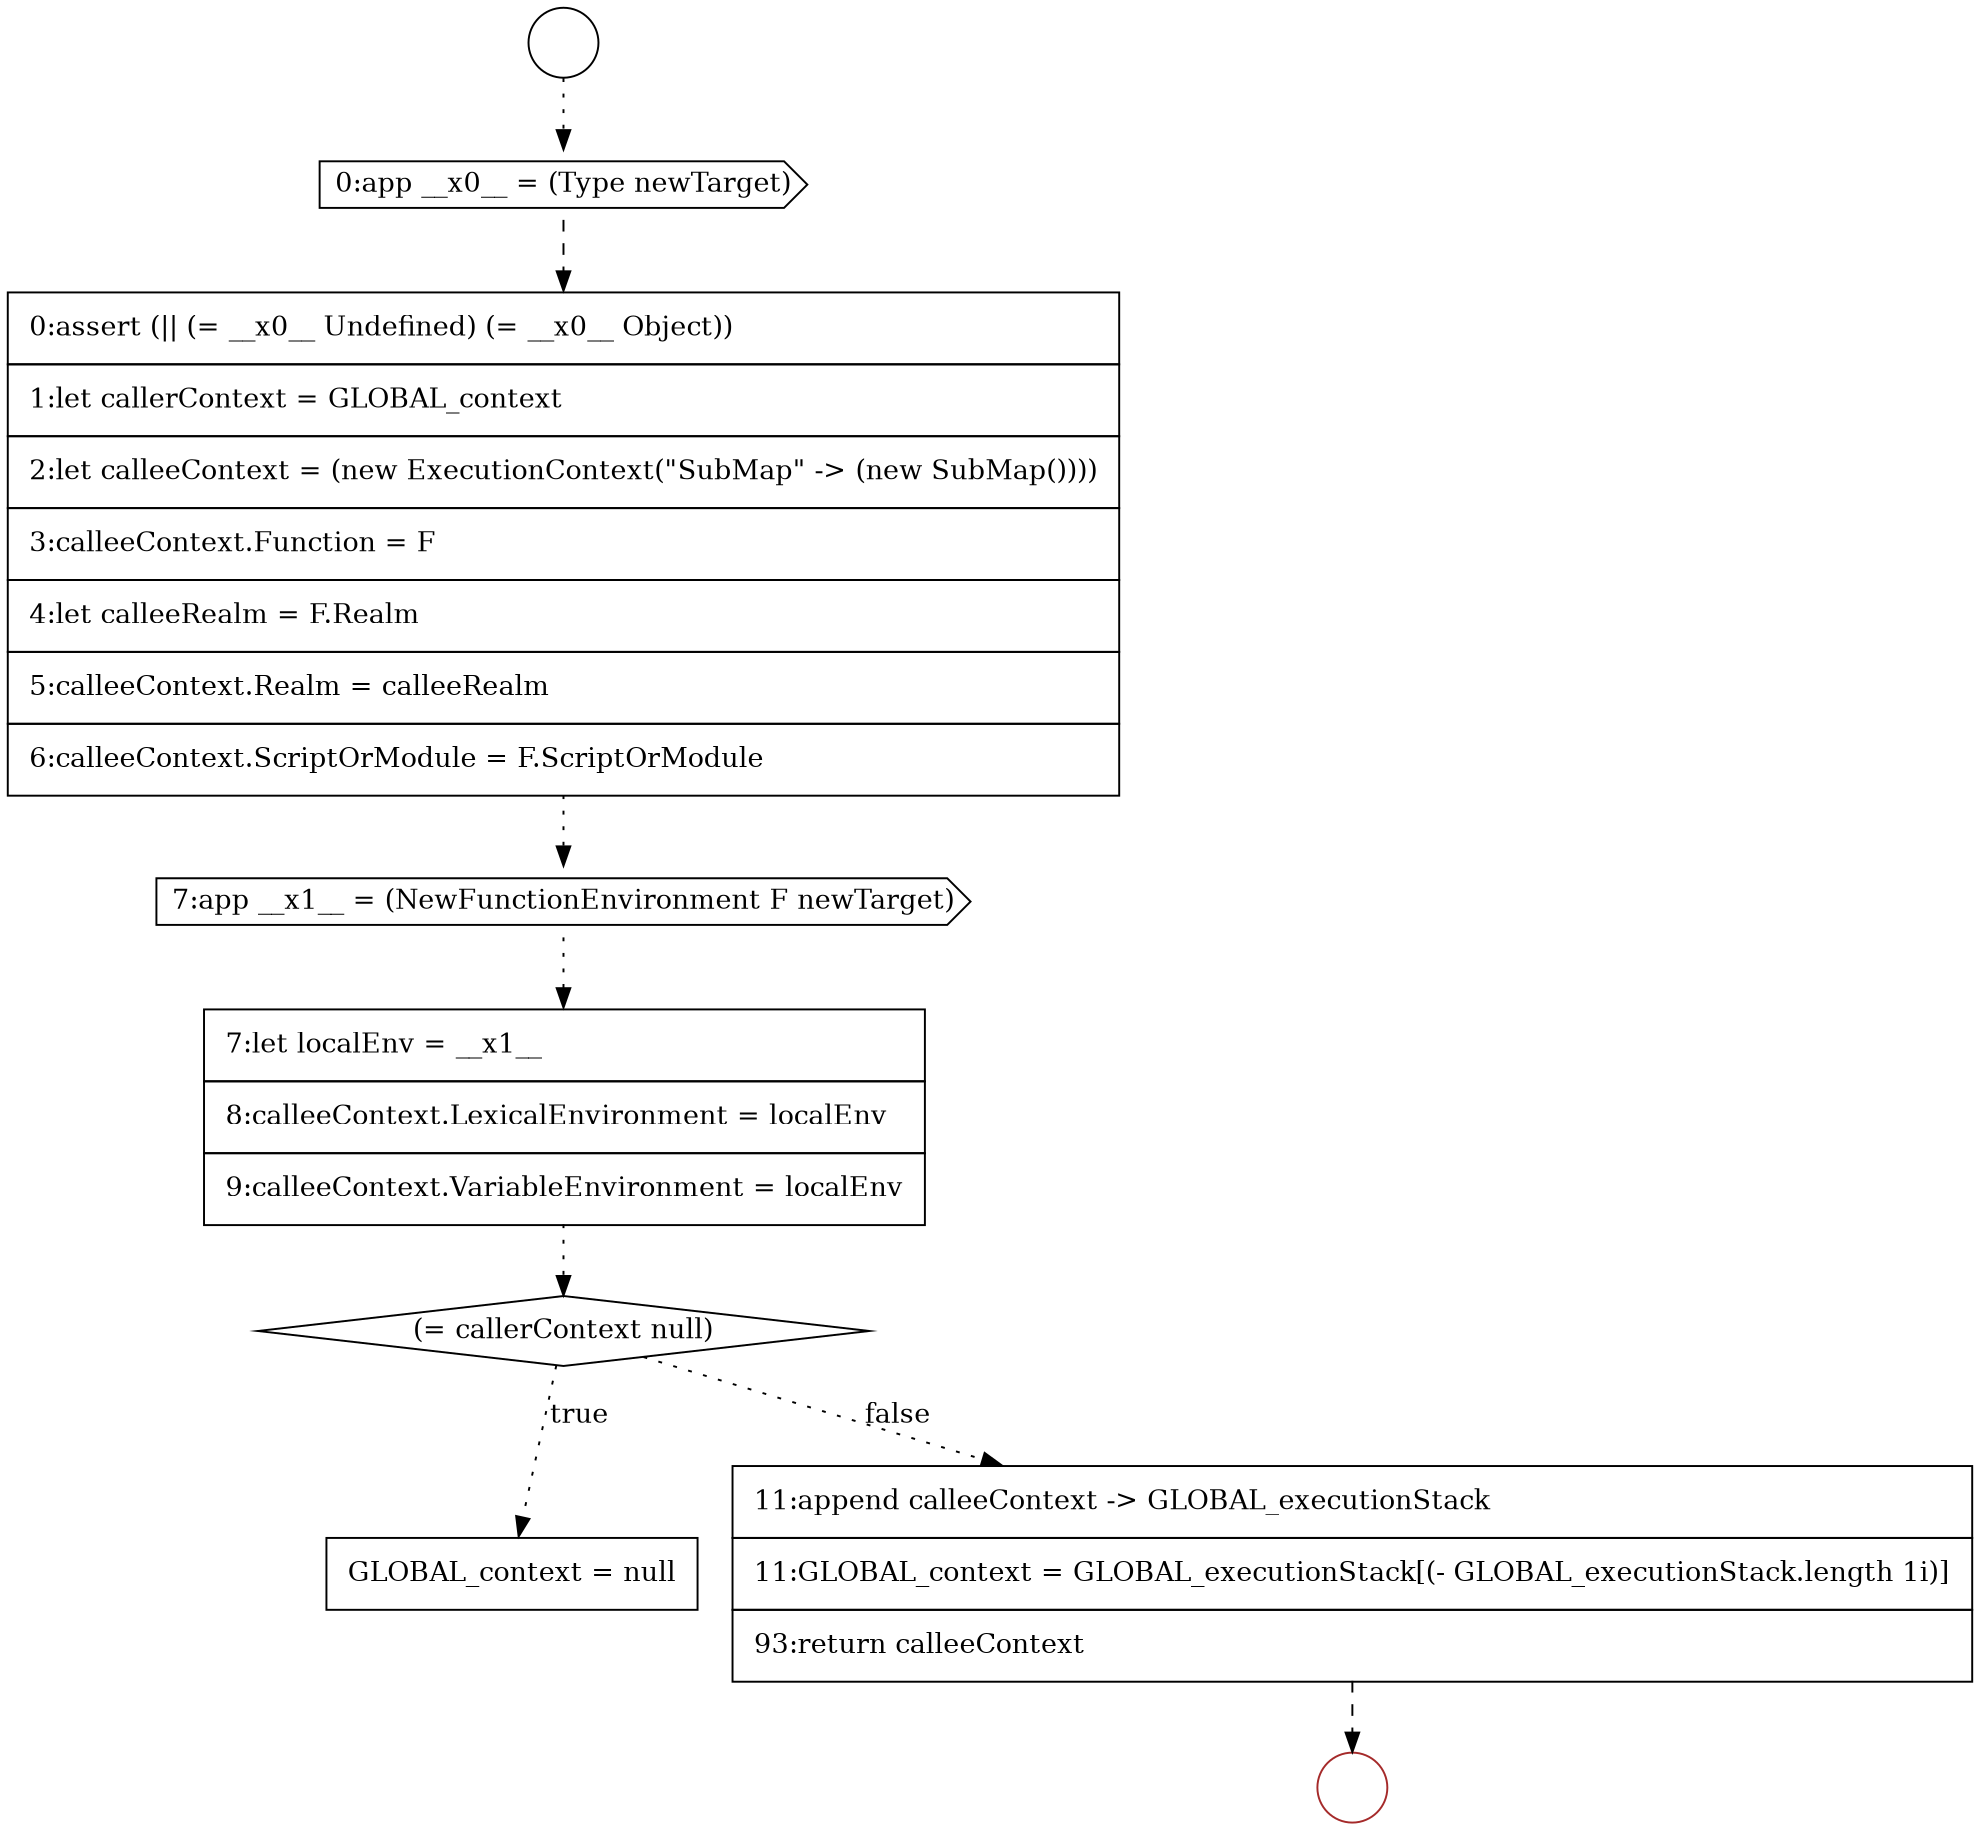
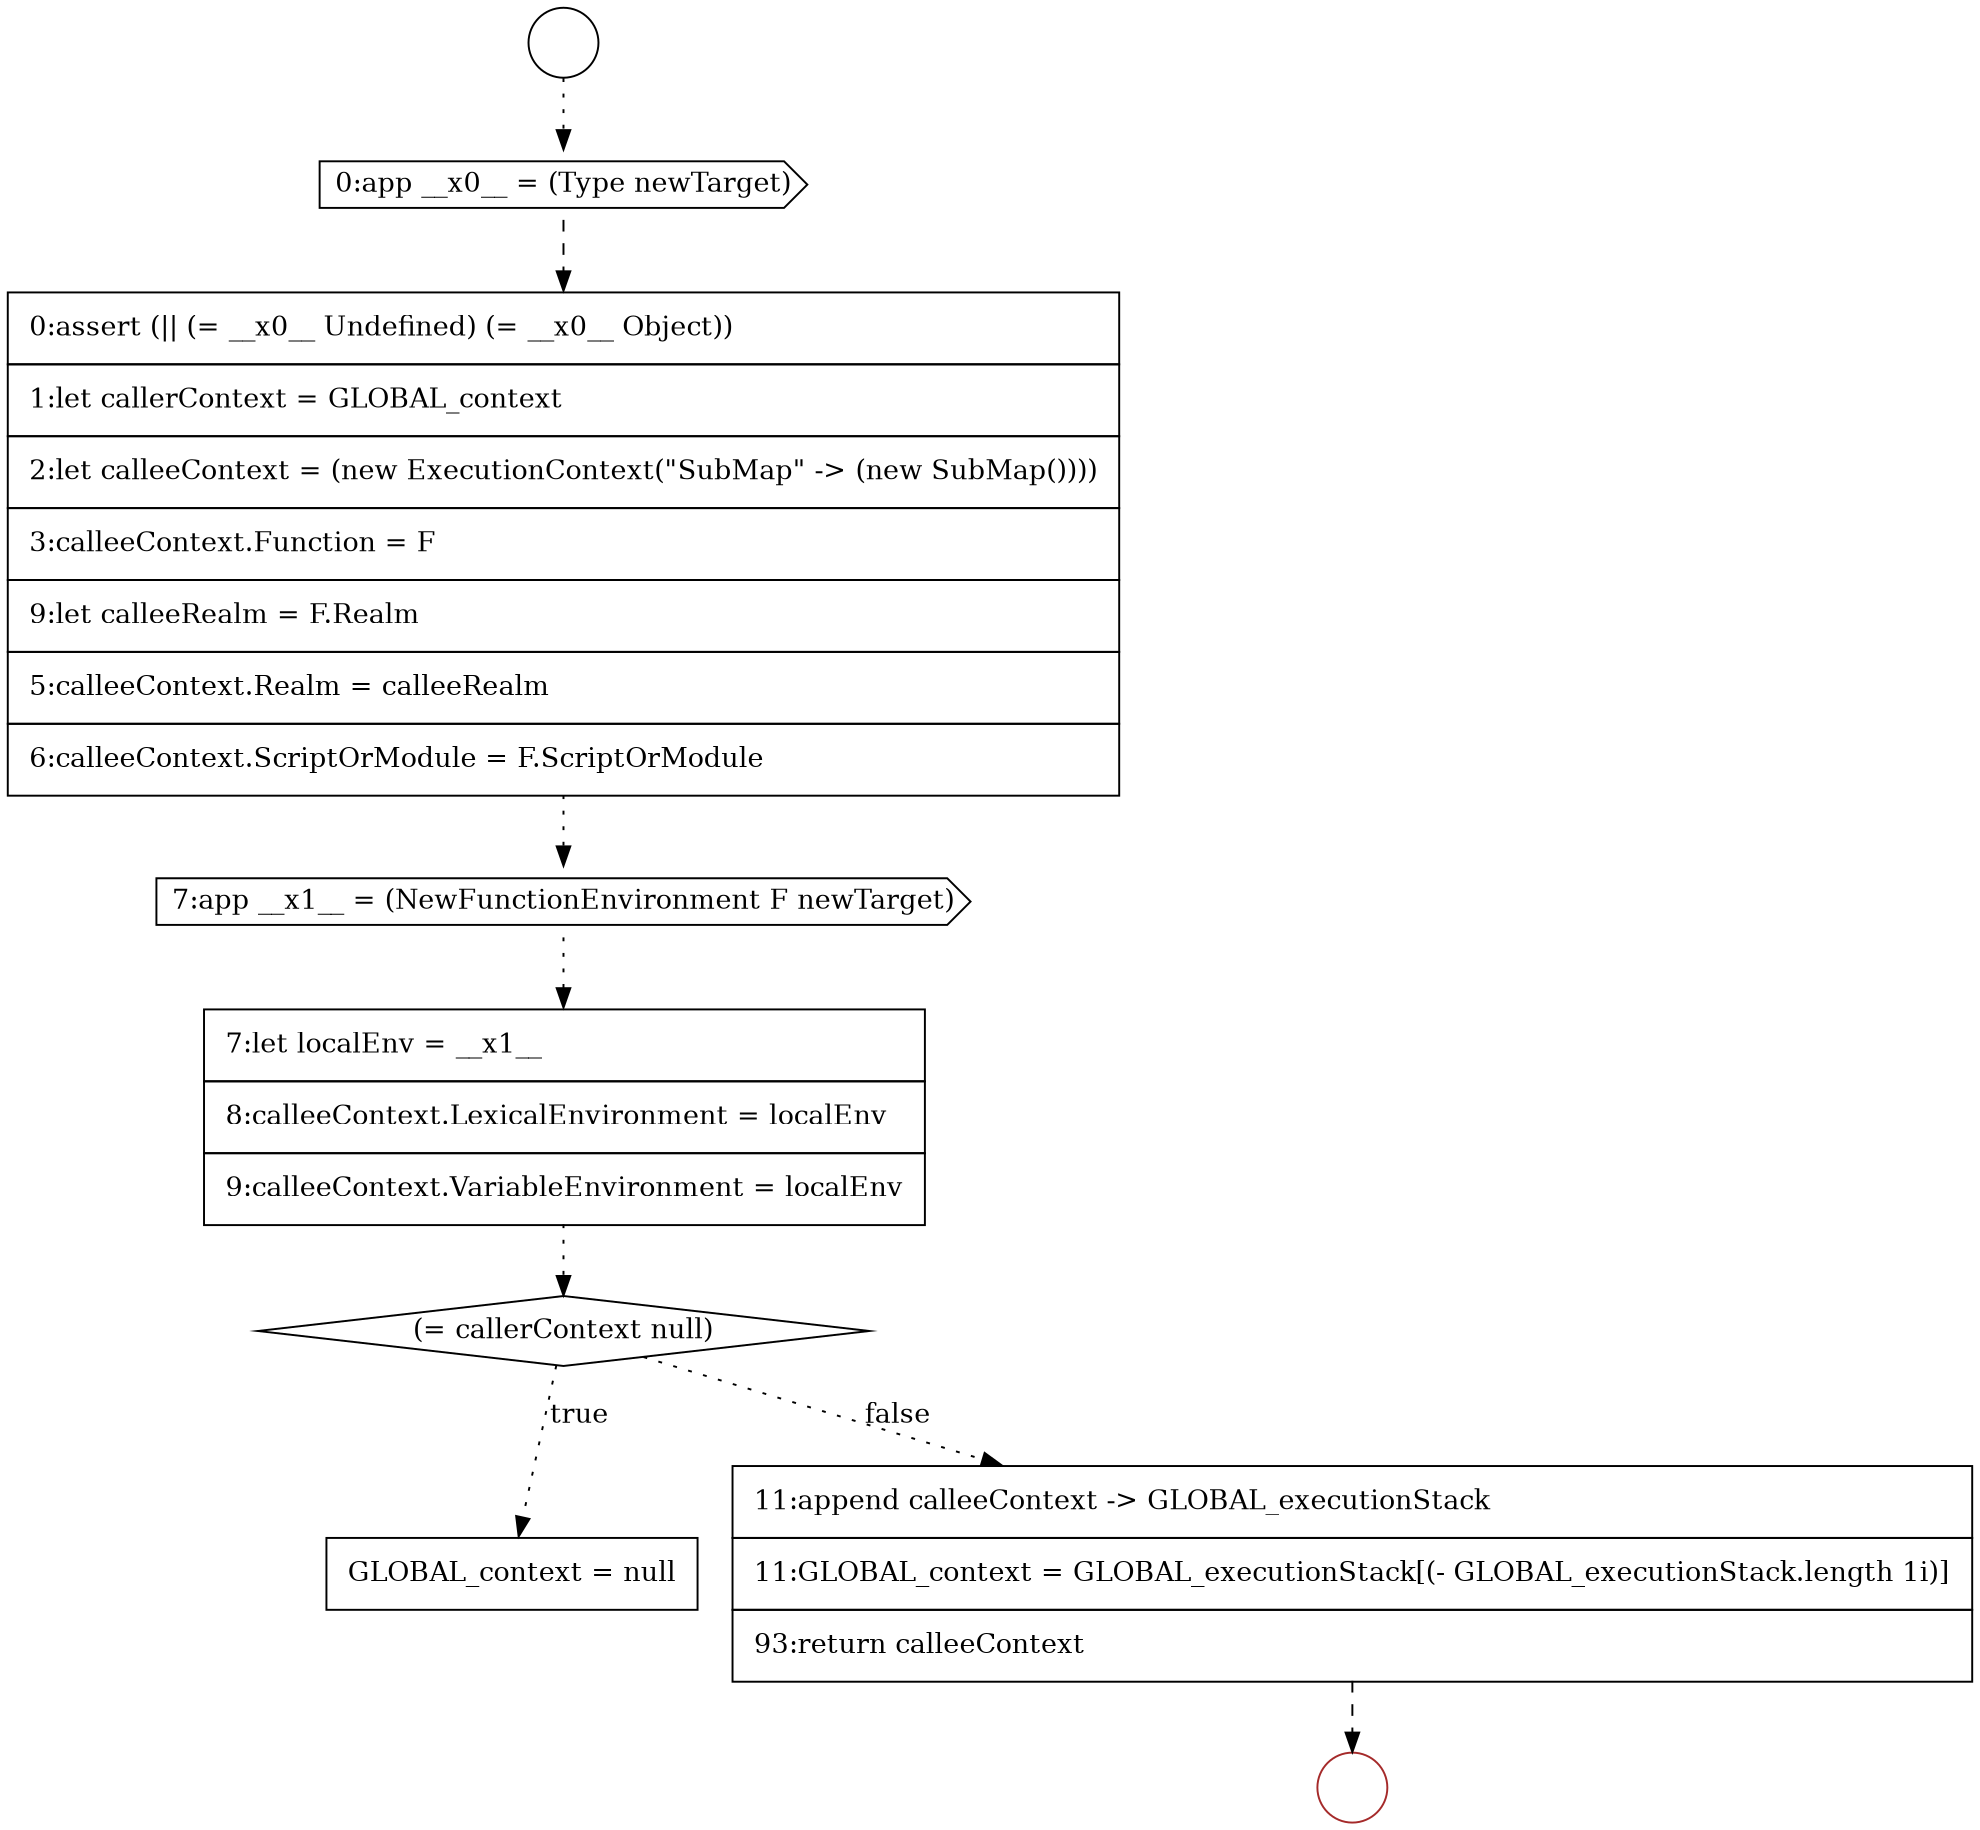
(225, 615) -> (225, 615)
